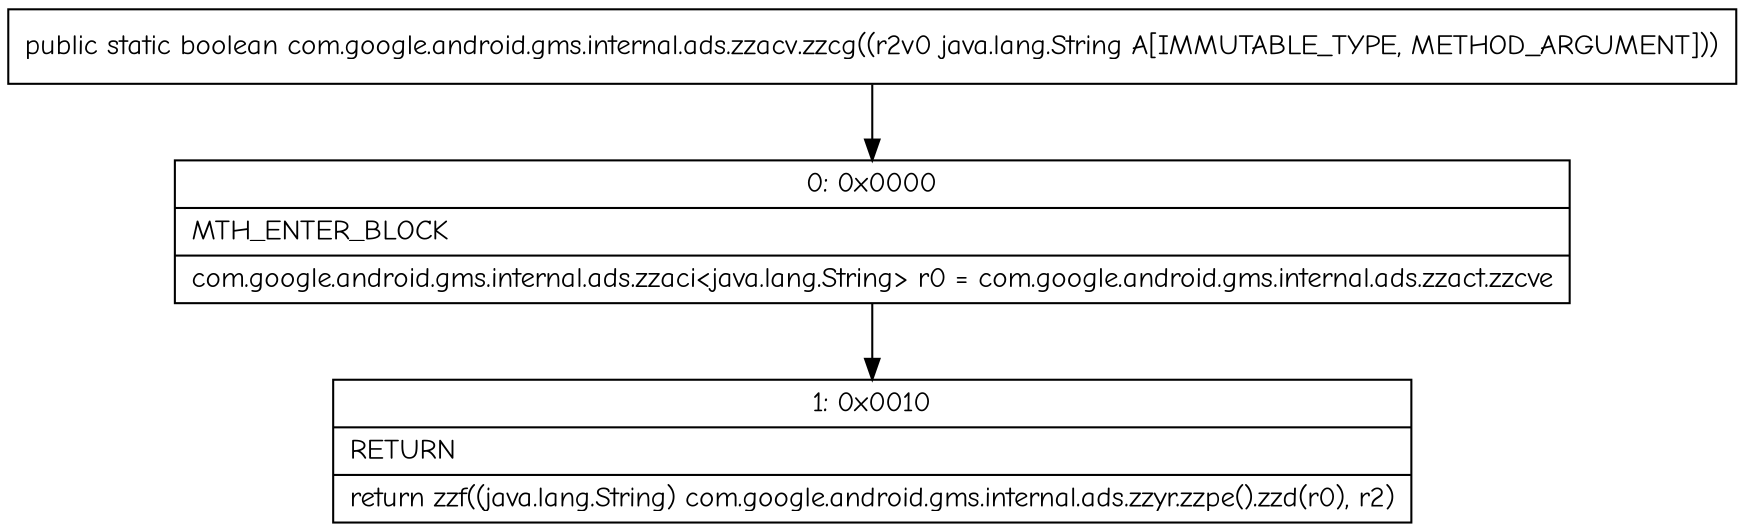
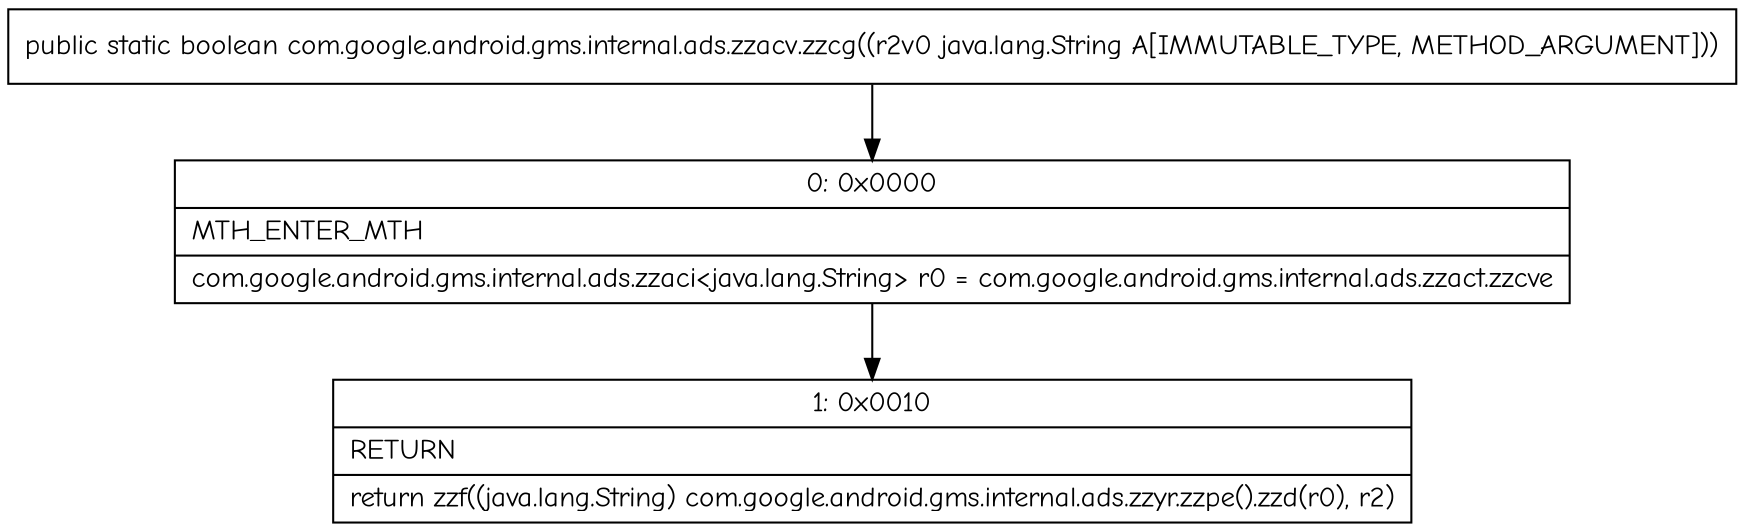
(320, 231) -> (307, 231)
